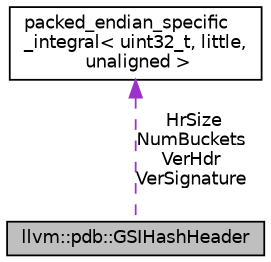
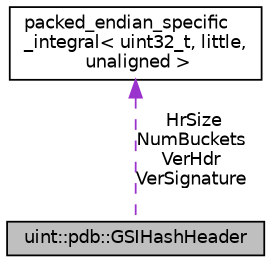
(136, 239) -> (136, 239)
